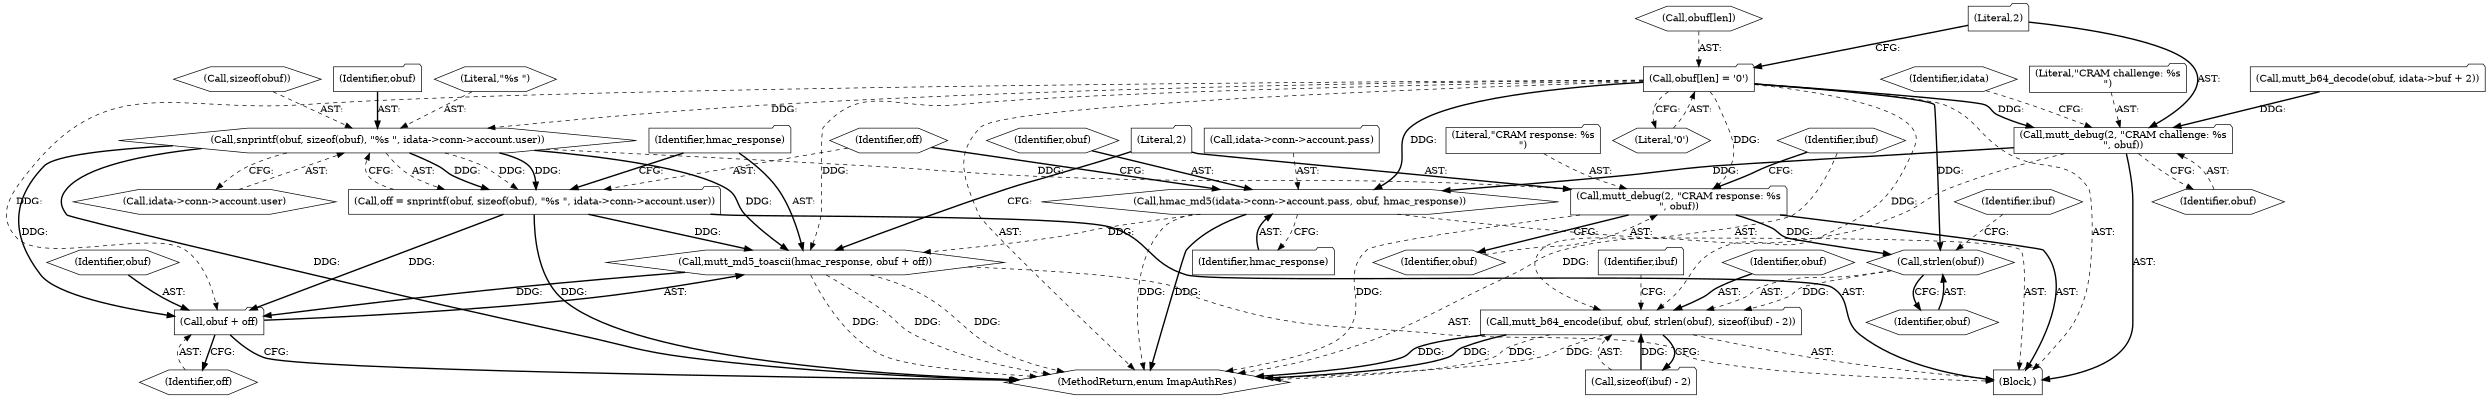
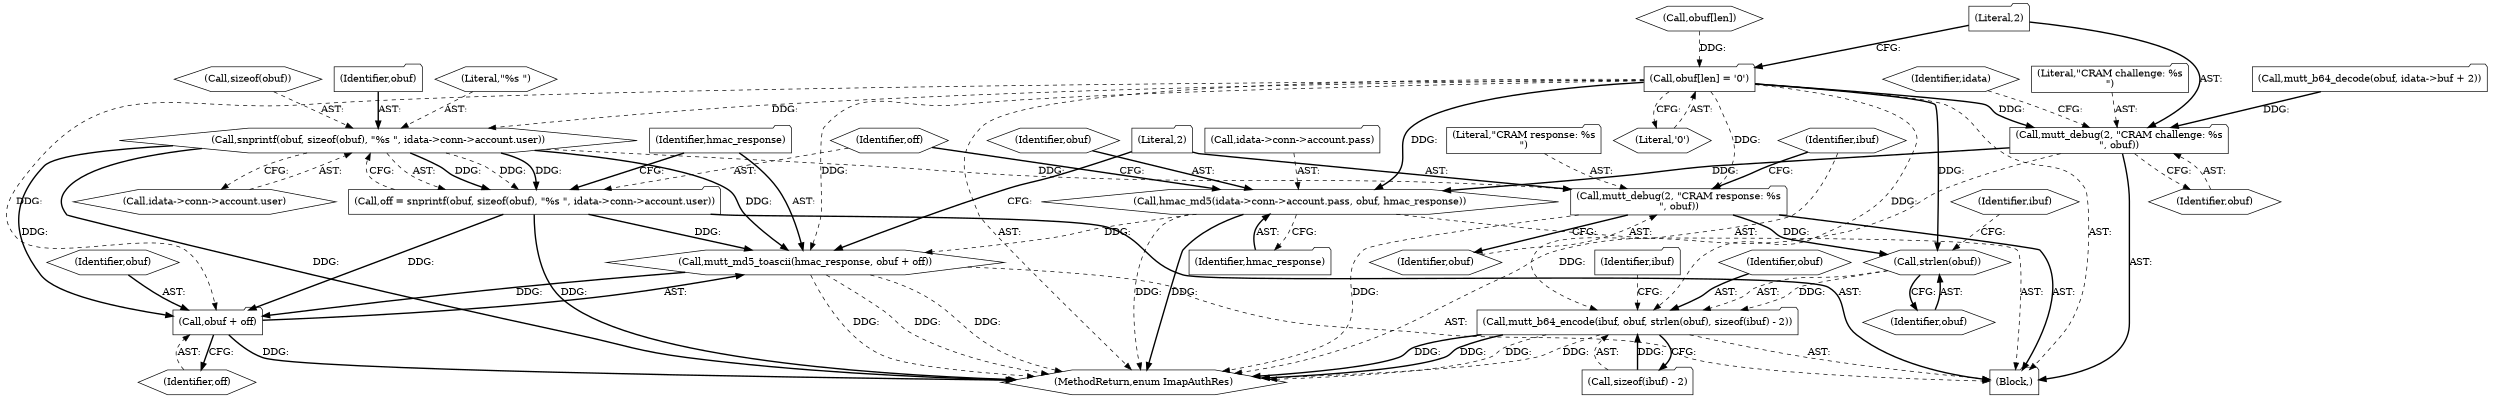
(1712, 49) -> (1714, 49)
(278, 352) -> (277, 352)
